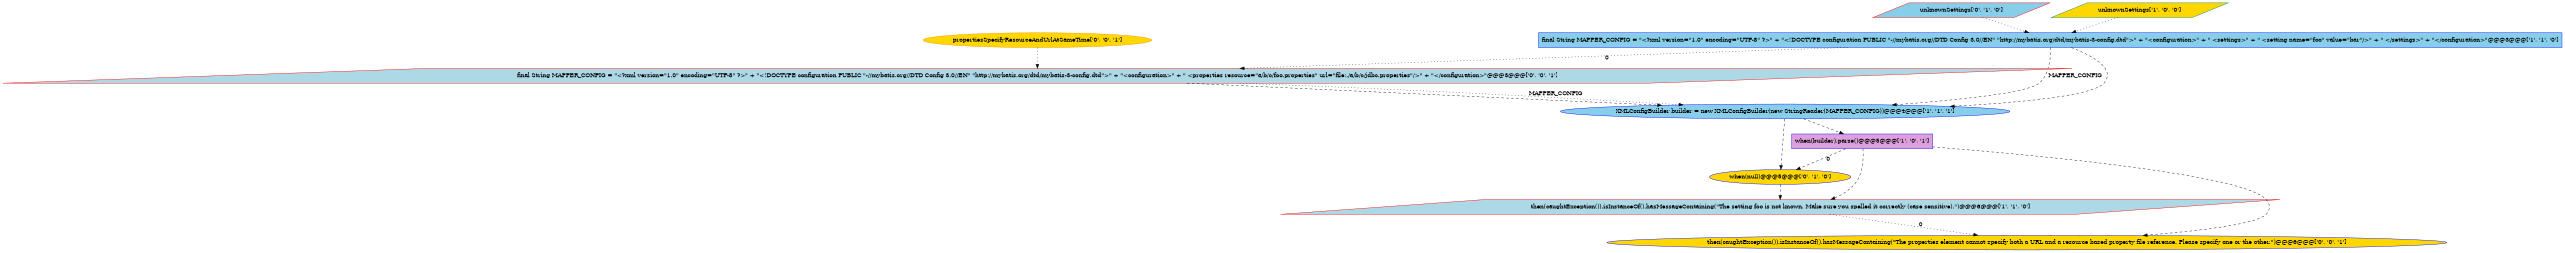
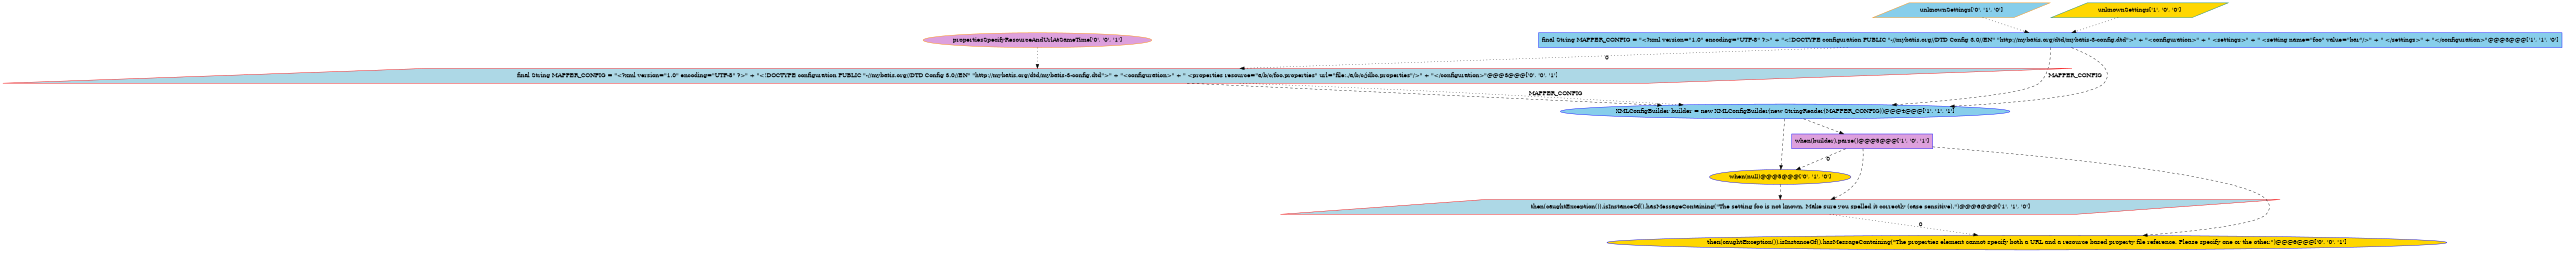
(1961, 10) -> (1961, 10)
(1037, 40) -> (1037, 40)
